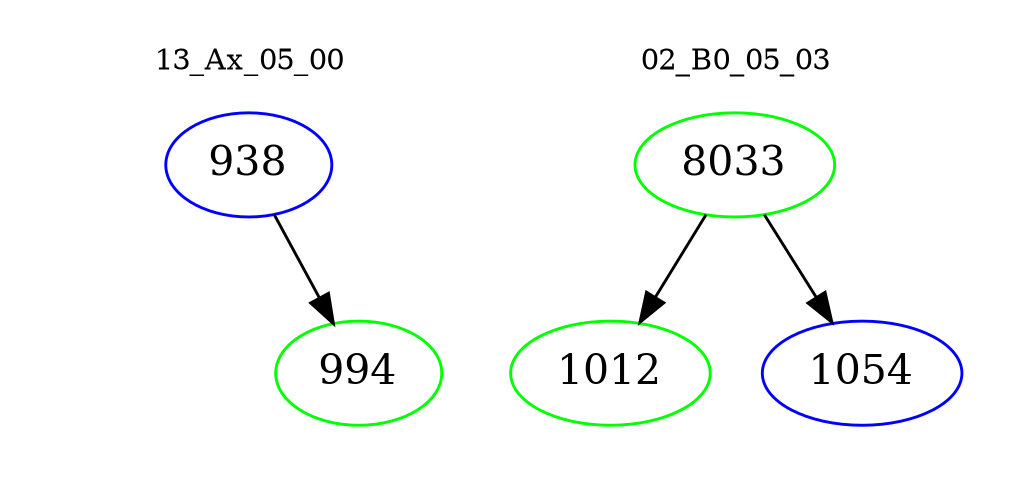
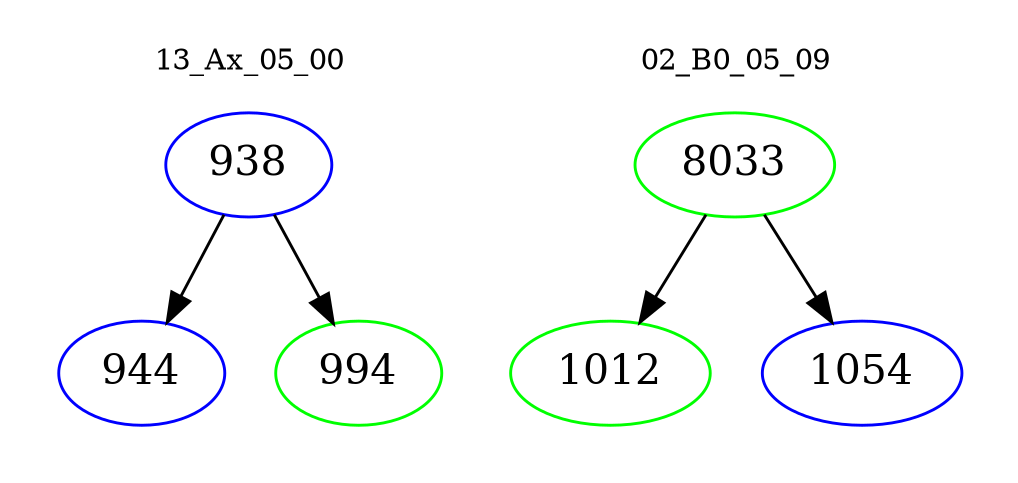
(736, 62) -> (736, 62)
none -> (142, 373)
